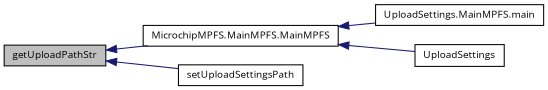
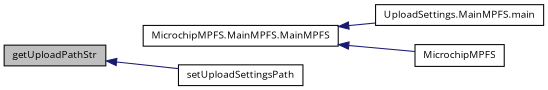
(132, 47) -> none
(460, 56) -> (460, 56)
